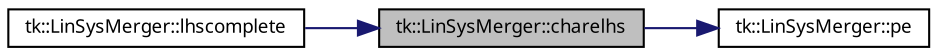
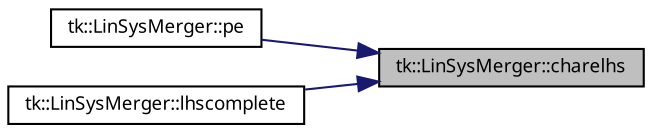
(671, 28) -> (310, 45)
